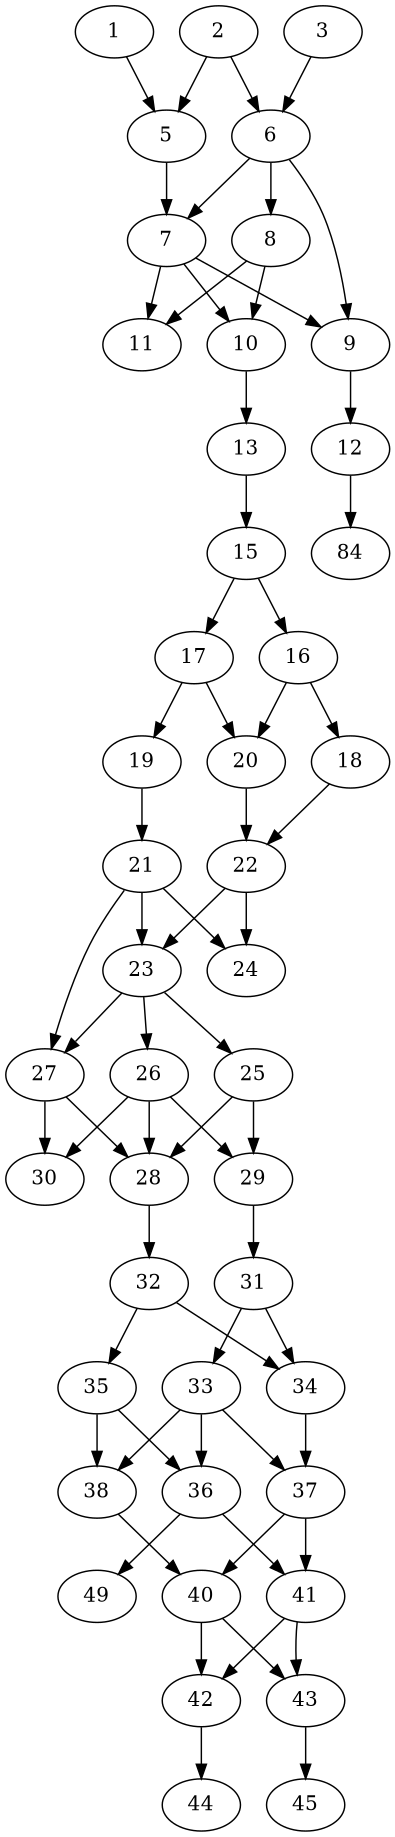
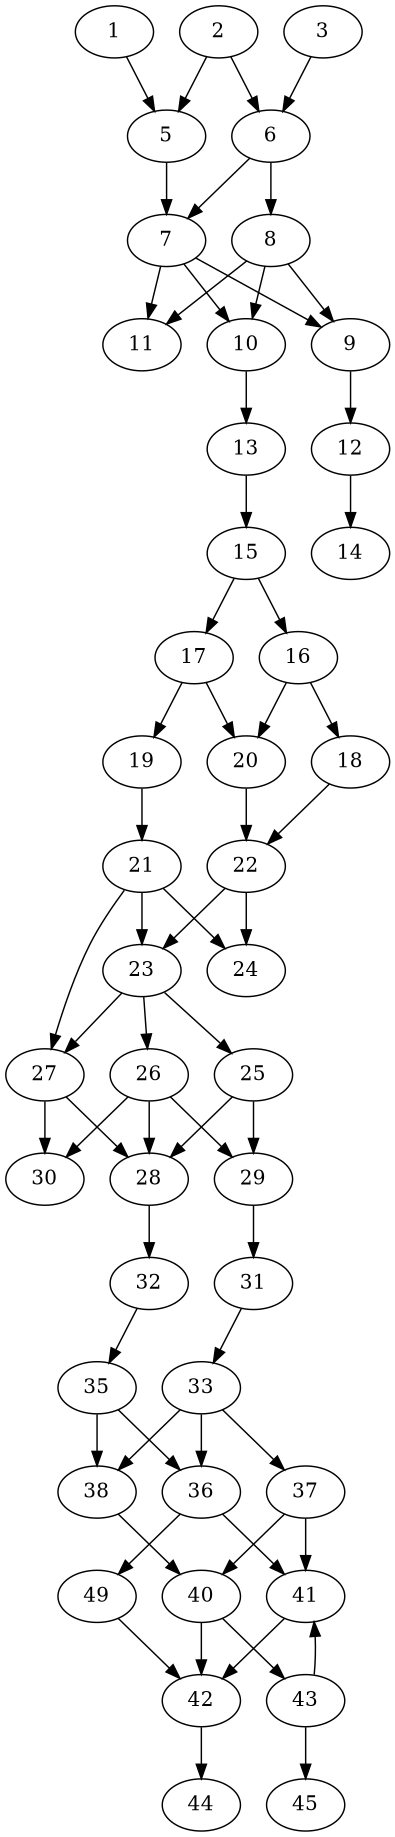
(328, 228) -> (306, 287)
(351, 553) -> (351, 553)
(306, 1388) -> none
(296, 1641) -> (315, 1656)
none -> (144, 1643)
